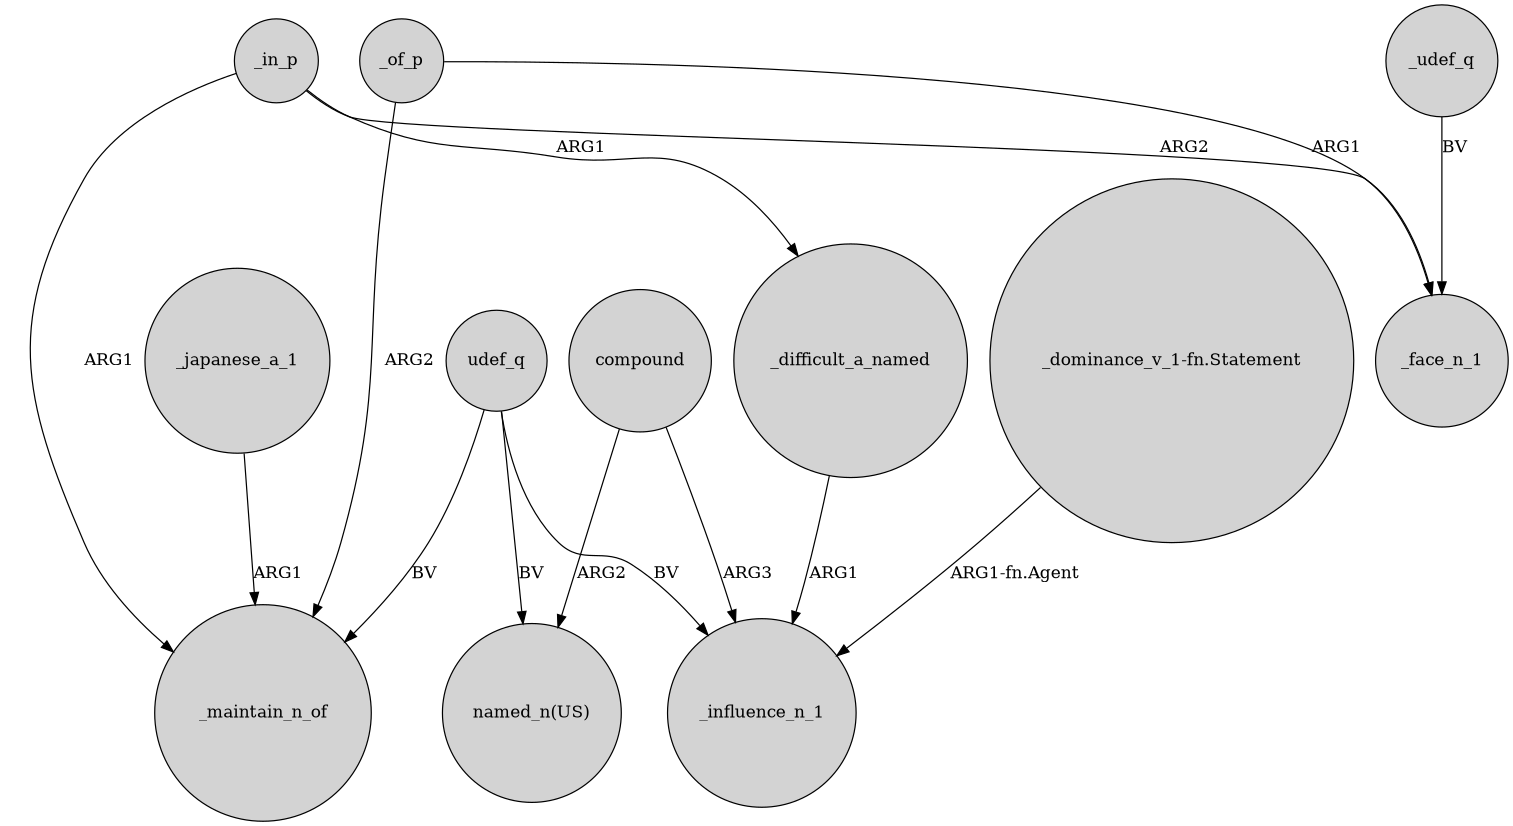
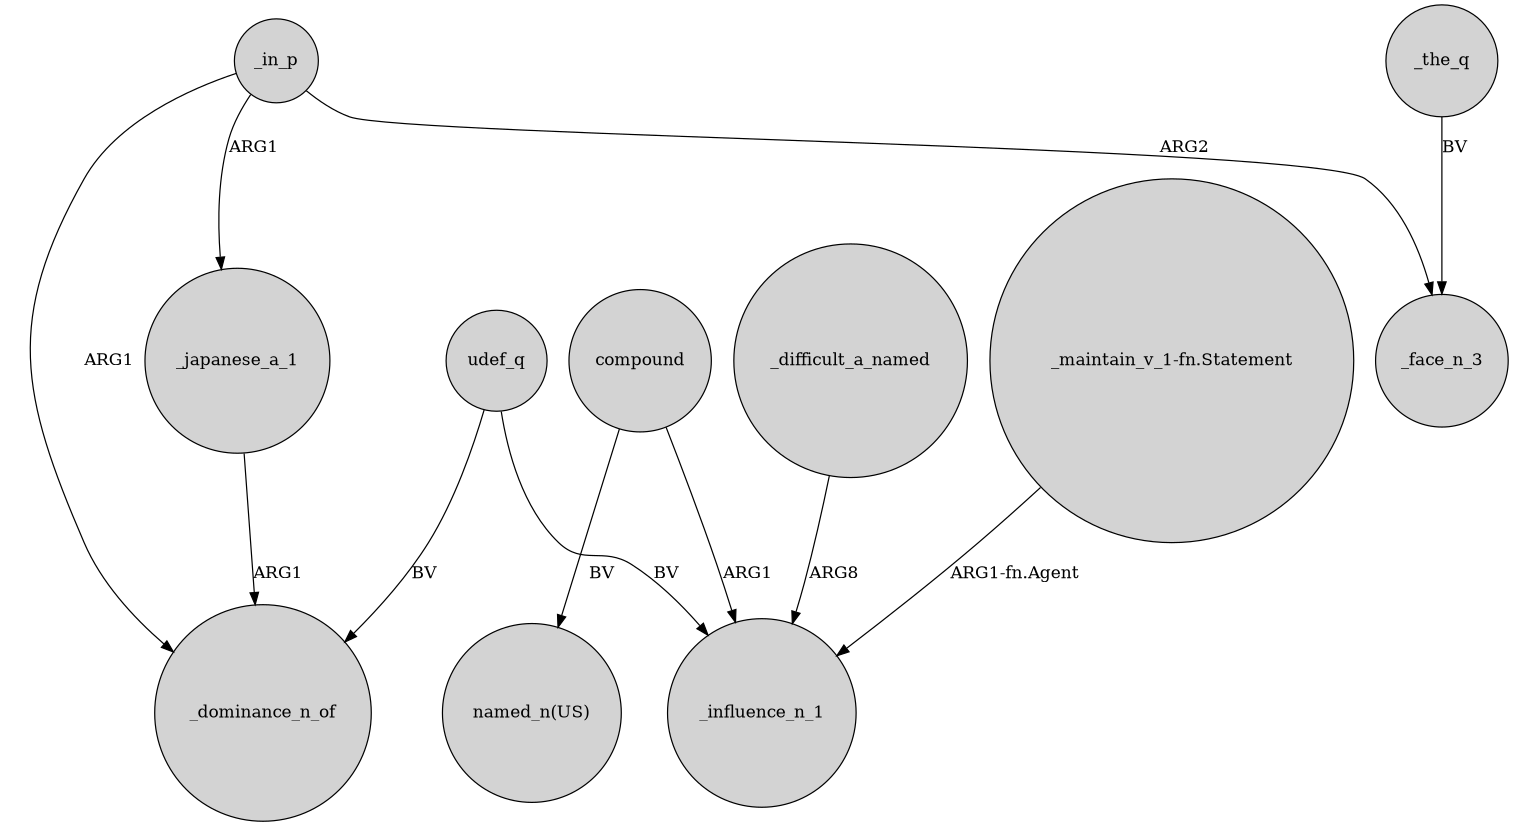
(402, 61) -> none
(1442, 61) -> (1442, 61)
(559, 157) -> (222, 173)
(1172, 361) -> (1172, 361)
(1442, 361) -> (1442, 361)
(512, 511) -> none
(602, 574) -> (602, 574)
(748, 574) -> (748, 574)
(834, 574) -> (834, 574)
(263, 713) -> (263, 713)
